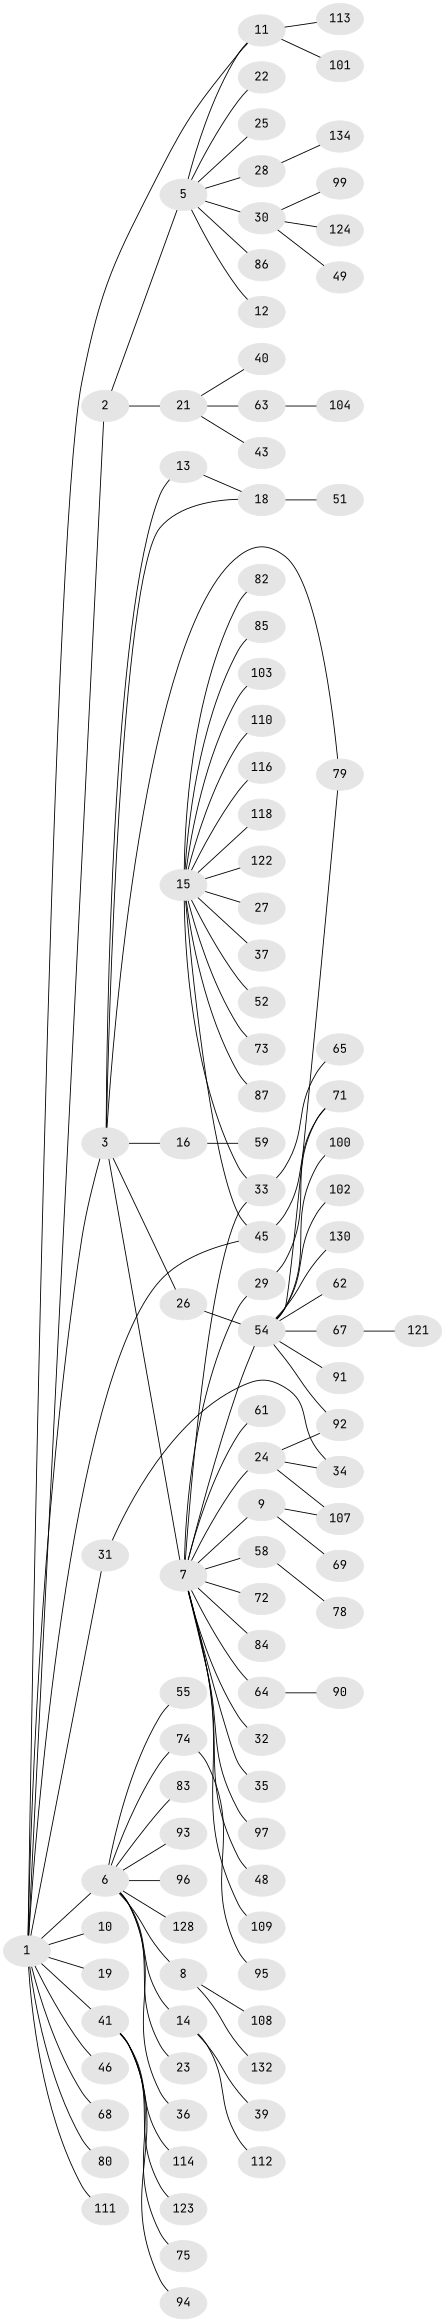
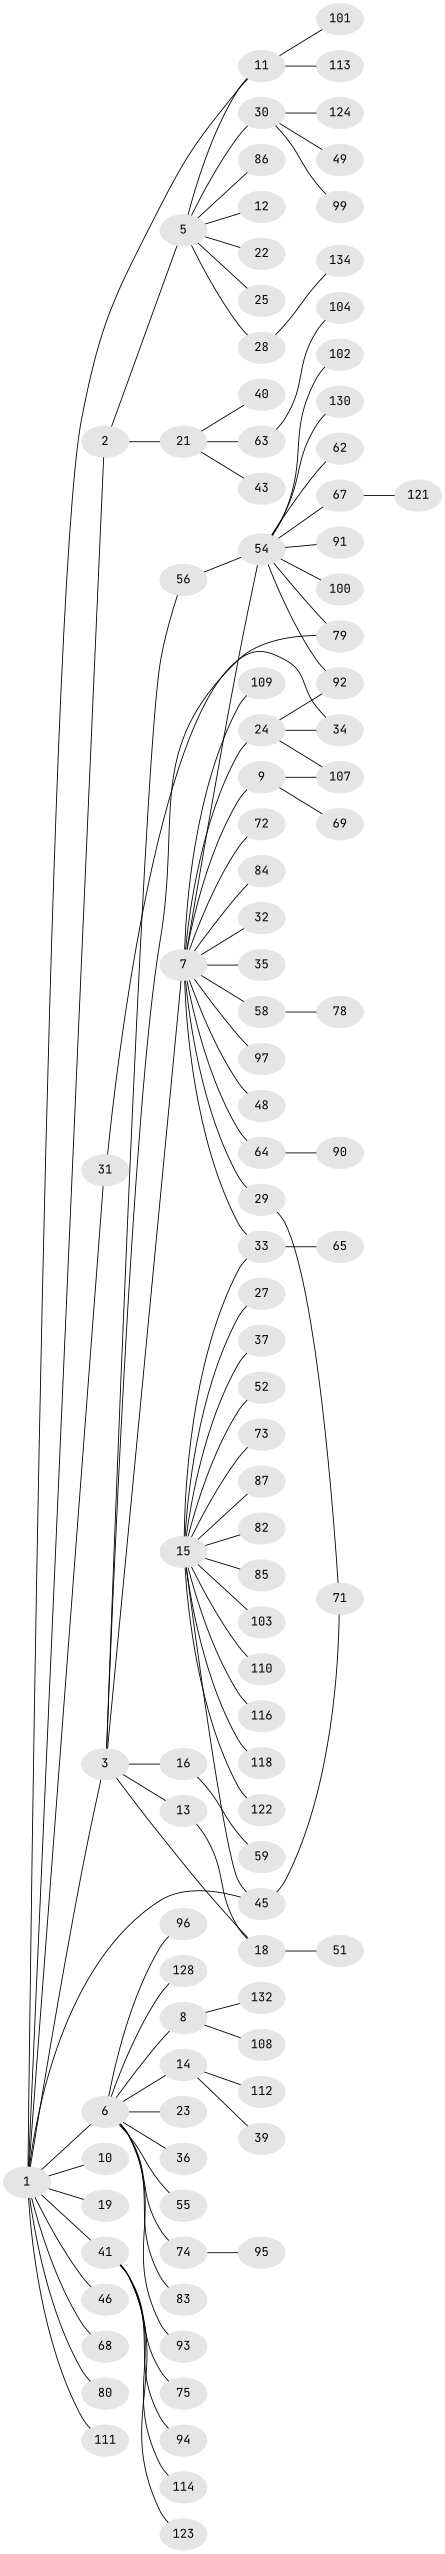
(183, 1304) -> (183, 580)
(262, 1411) -> none
